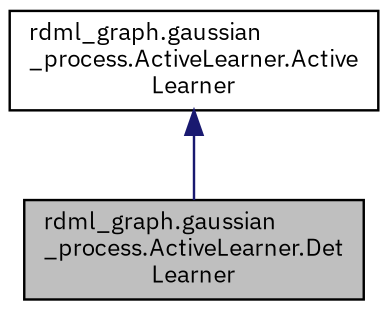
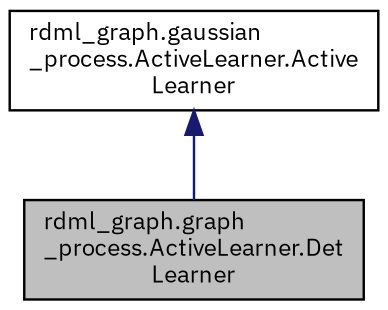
(194, 250) -> (194, 250)
